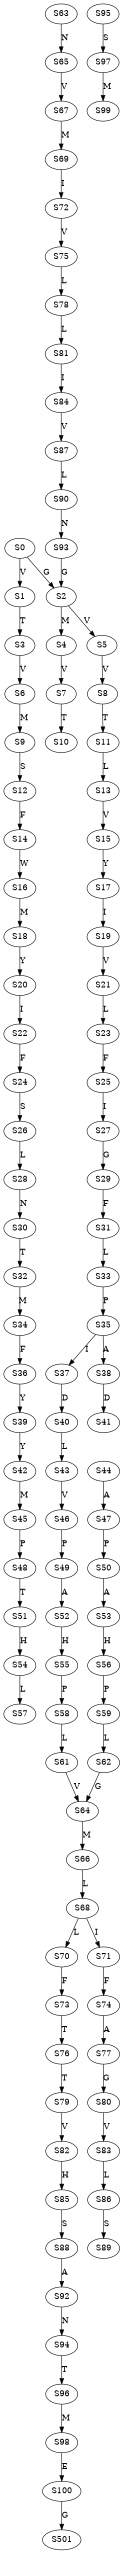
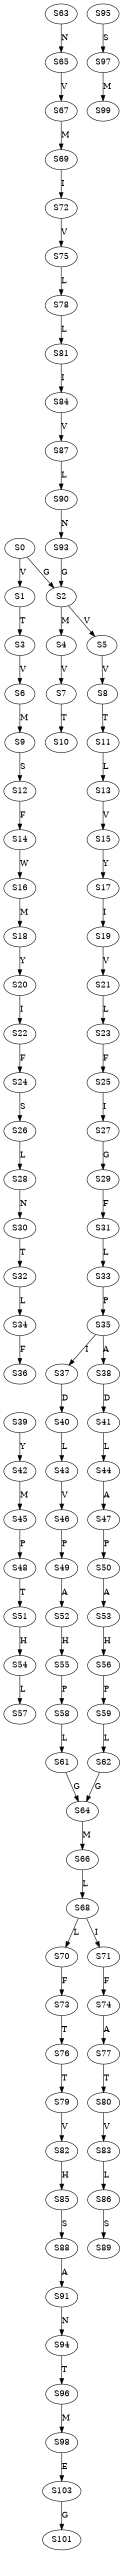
(23, 1301) -> (23, 1301)
(20, 1396) -> none
none -> (104, 1444)
(77, 1787) -> (77, 1787)
(106, 2078) -> (106, 2078)
(62, 2297) -> (62, 2297)
(62, 2491) -> (62, 2491)
(62, 2540) -> (62, 2540)
